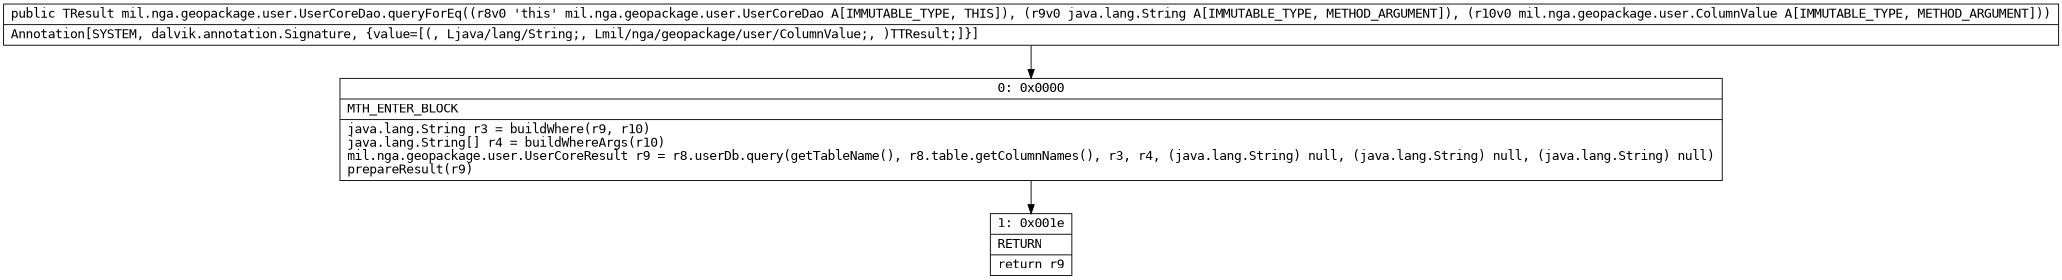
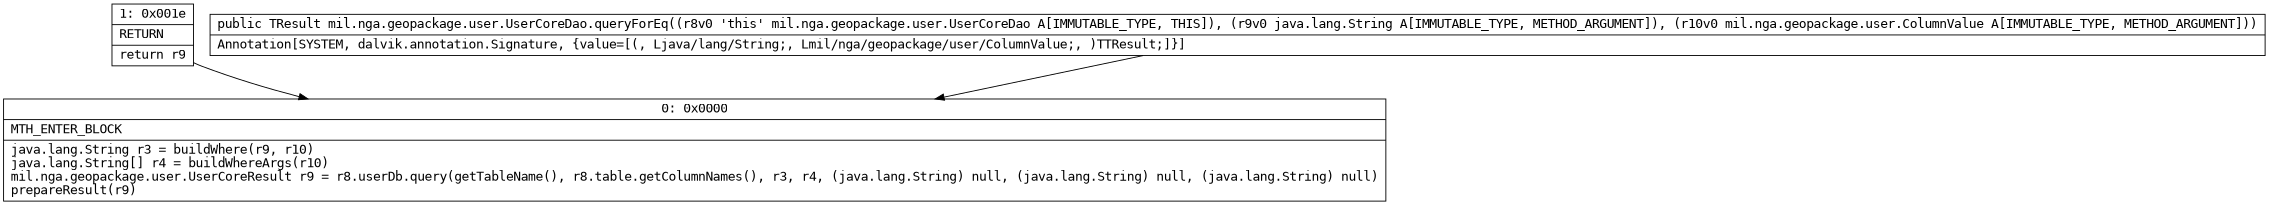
(1031, 193) -> (246, 81)
